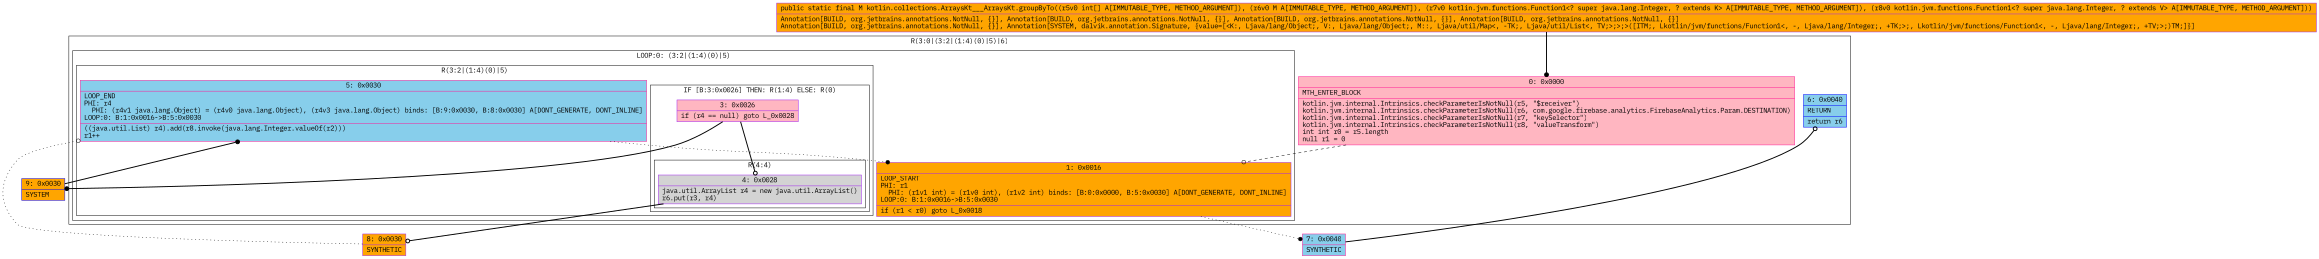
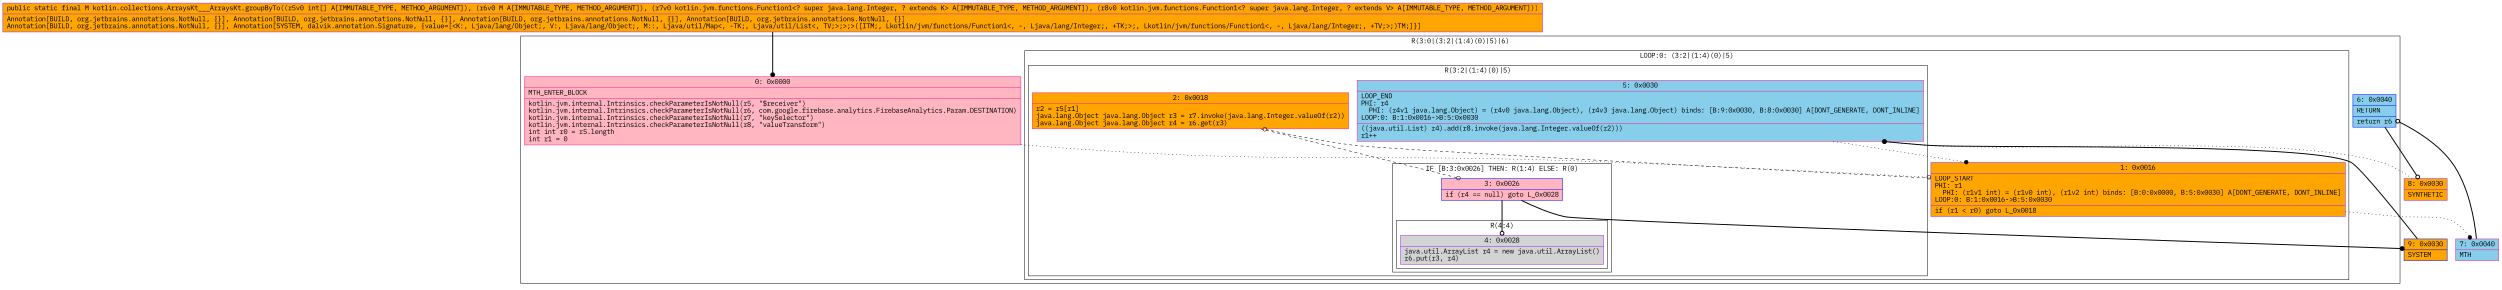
(738, 111) -> (1502, 189)
none -> (1190, 111)
(1324, 139) -> (548, 139)
(1298, 153) -> (1474, 159)
(499, 228) -> (2403, 155)
(1324, 250) -> (2465, 255)
